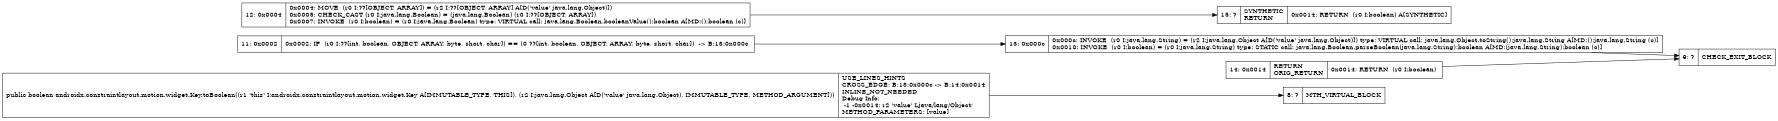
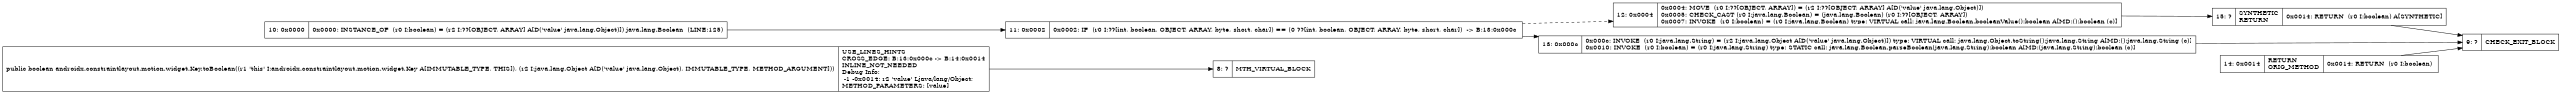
none -> (1566, 22)
none -> (496, 30)
none -> (2424, 30)
(1299, 73) -> (2294, 67)
